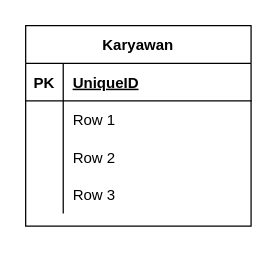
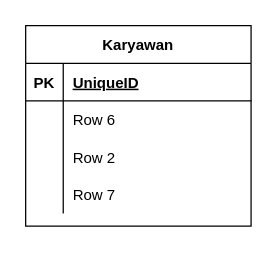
(92, 120) -> (92, 120)
(92, 195) -> (92, 195)
